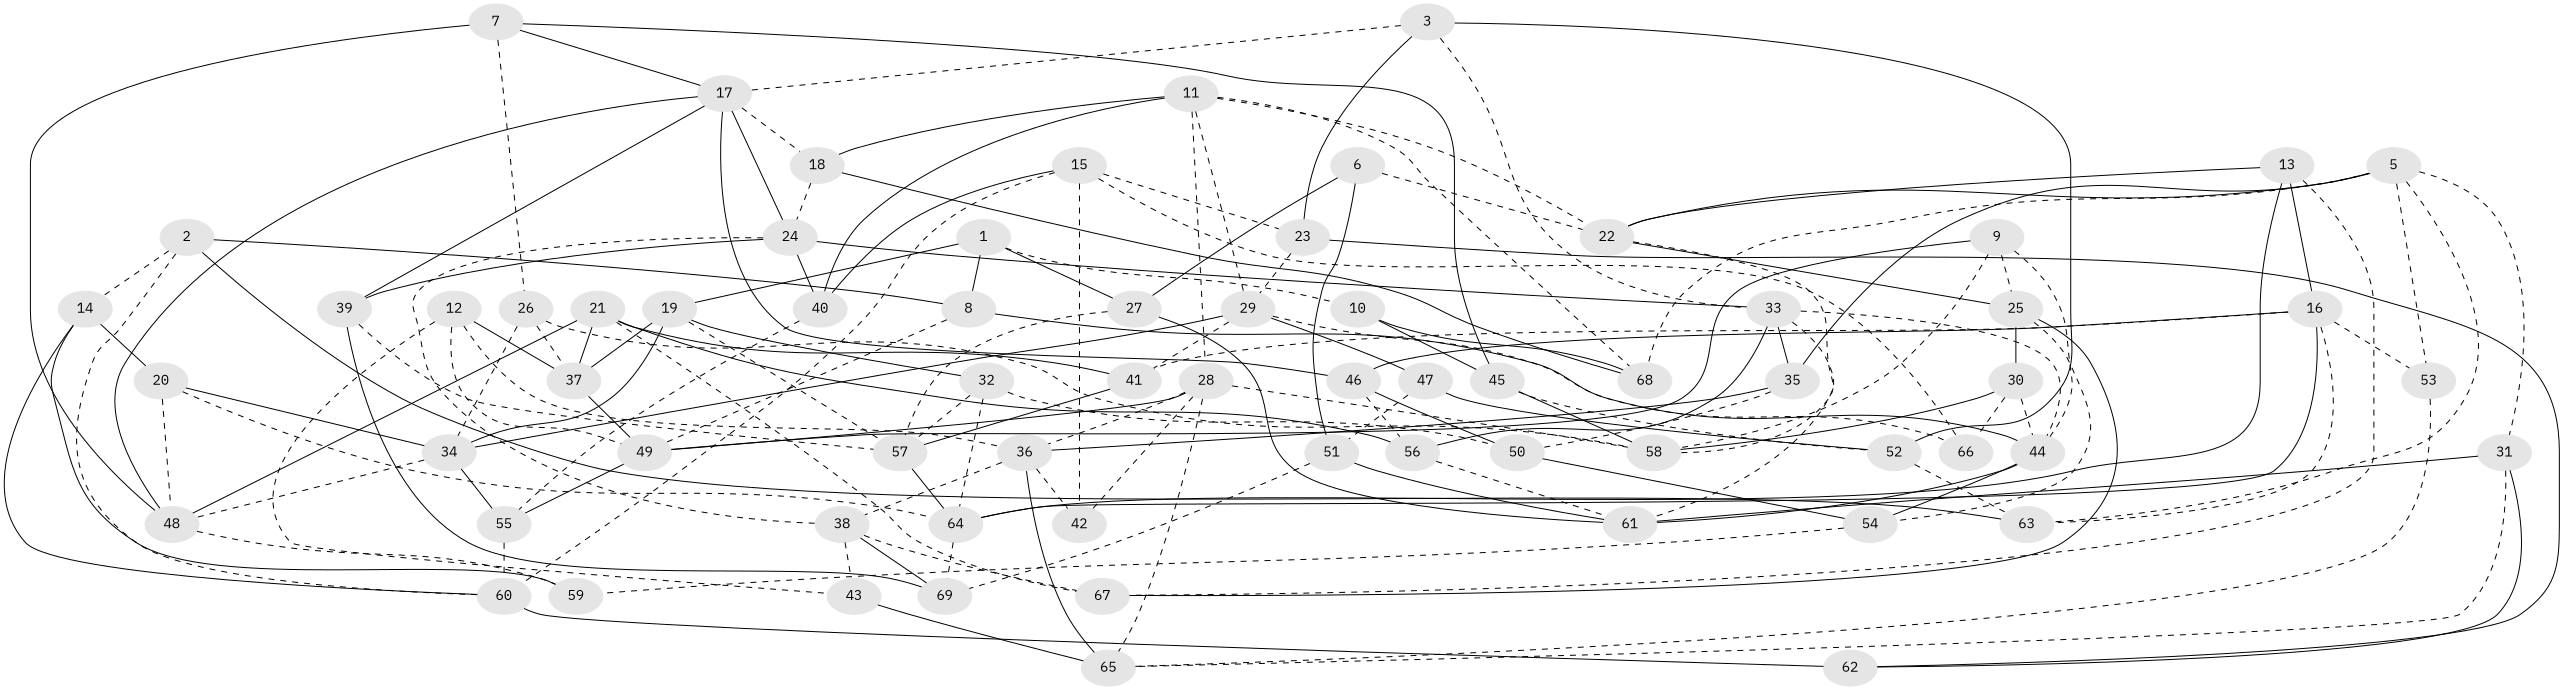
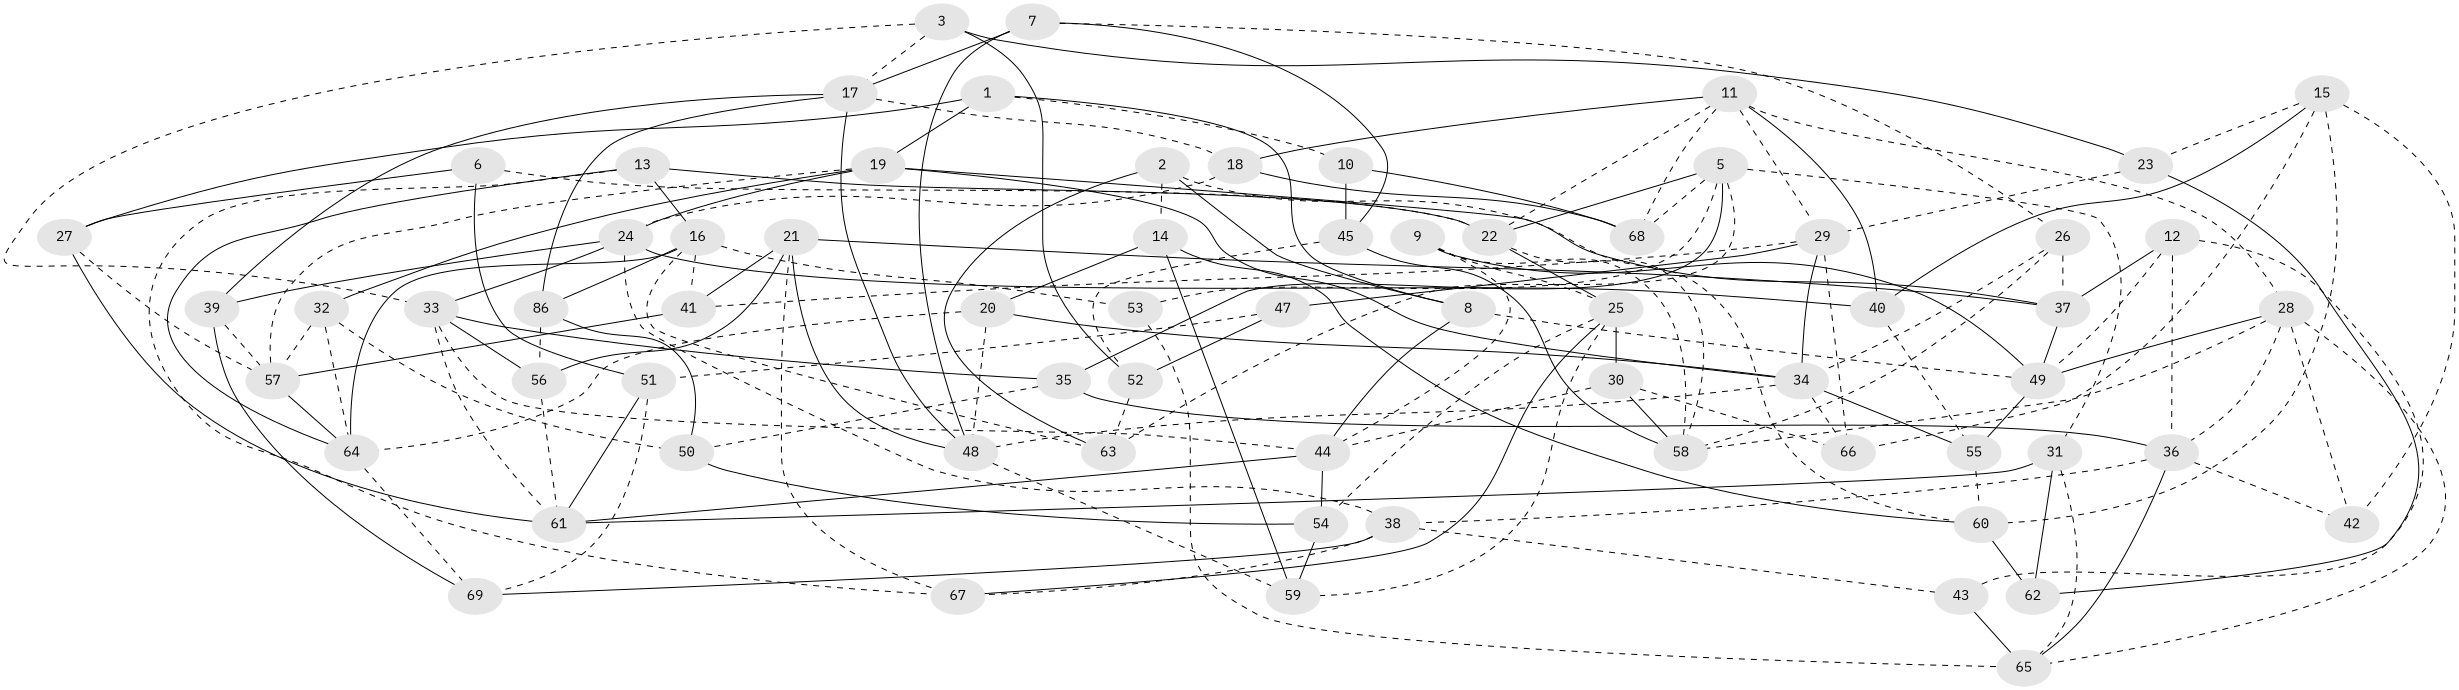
(757, 165) -> (743, 195)
(1354, 381) -> (541, 309)
none -> (1825, 417)
none -> (1511, 531)
(1223, 562) -> (1307, 561)
